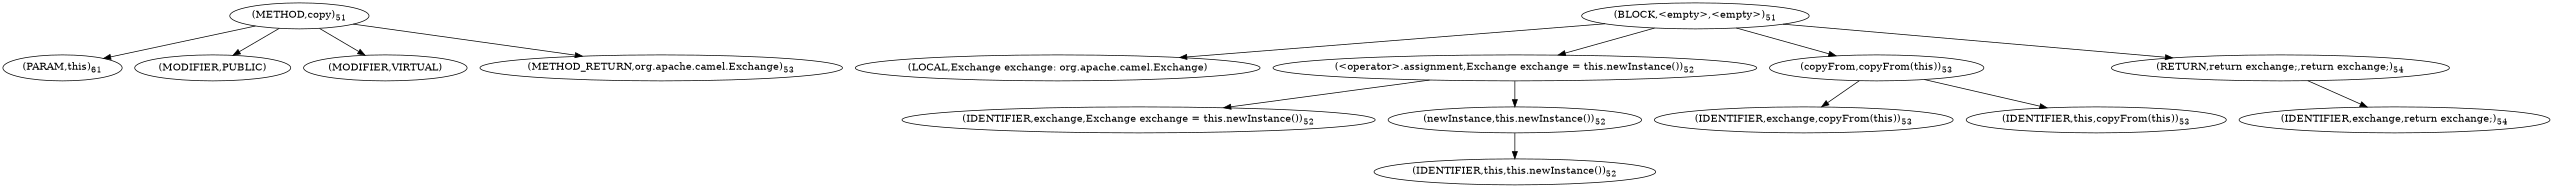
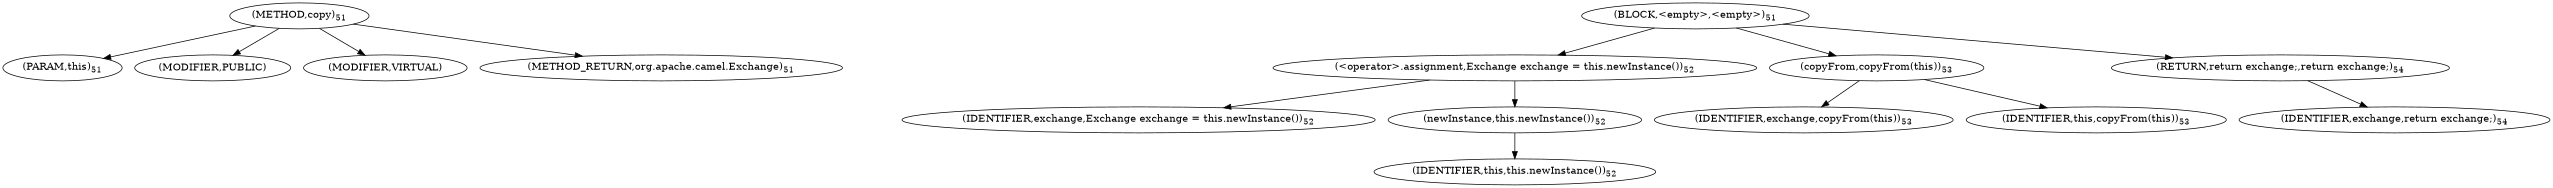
(97, 67) -> (97, 67)
(789, 67) -> (789, 67)
(1058, 68) -> none
